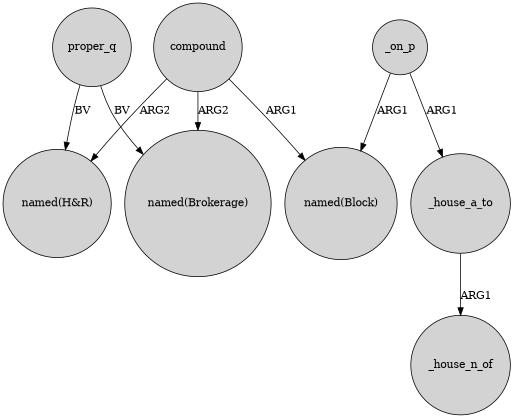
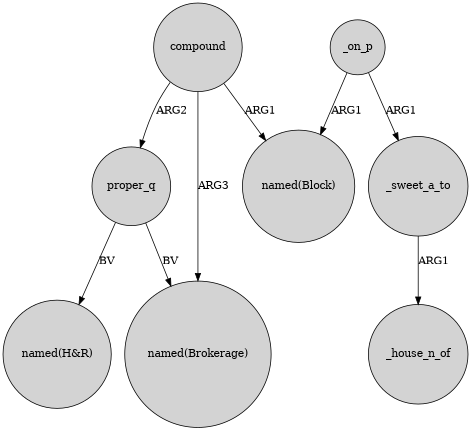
(213, 111) -> (213, 186)
(130, 116) -> (154, 110)
(461, 203) -> (418, 186)
